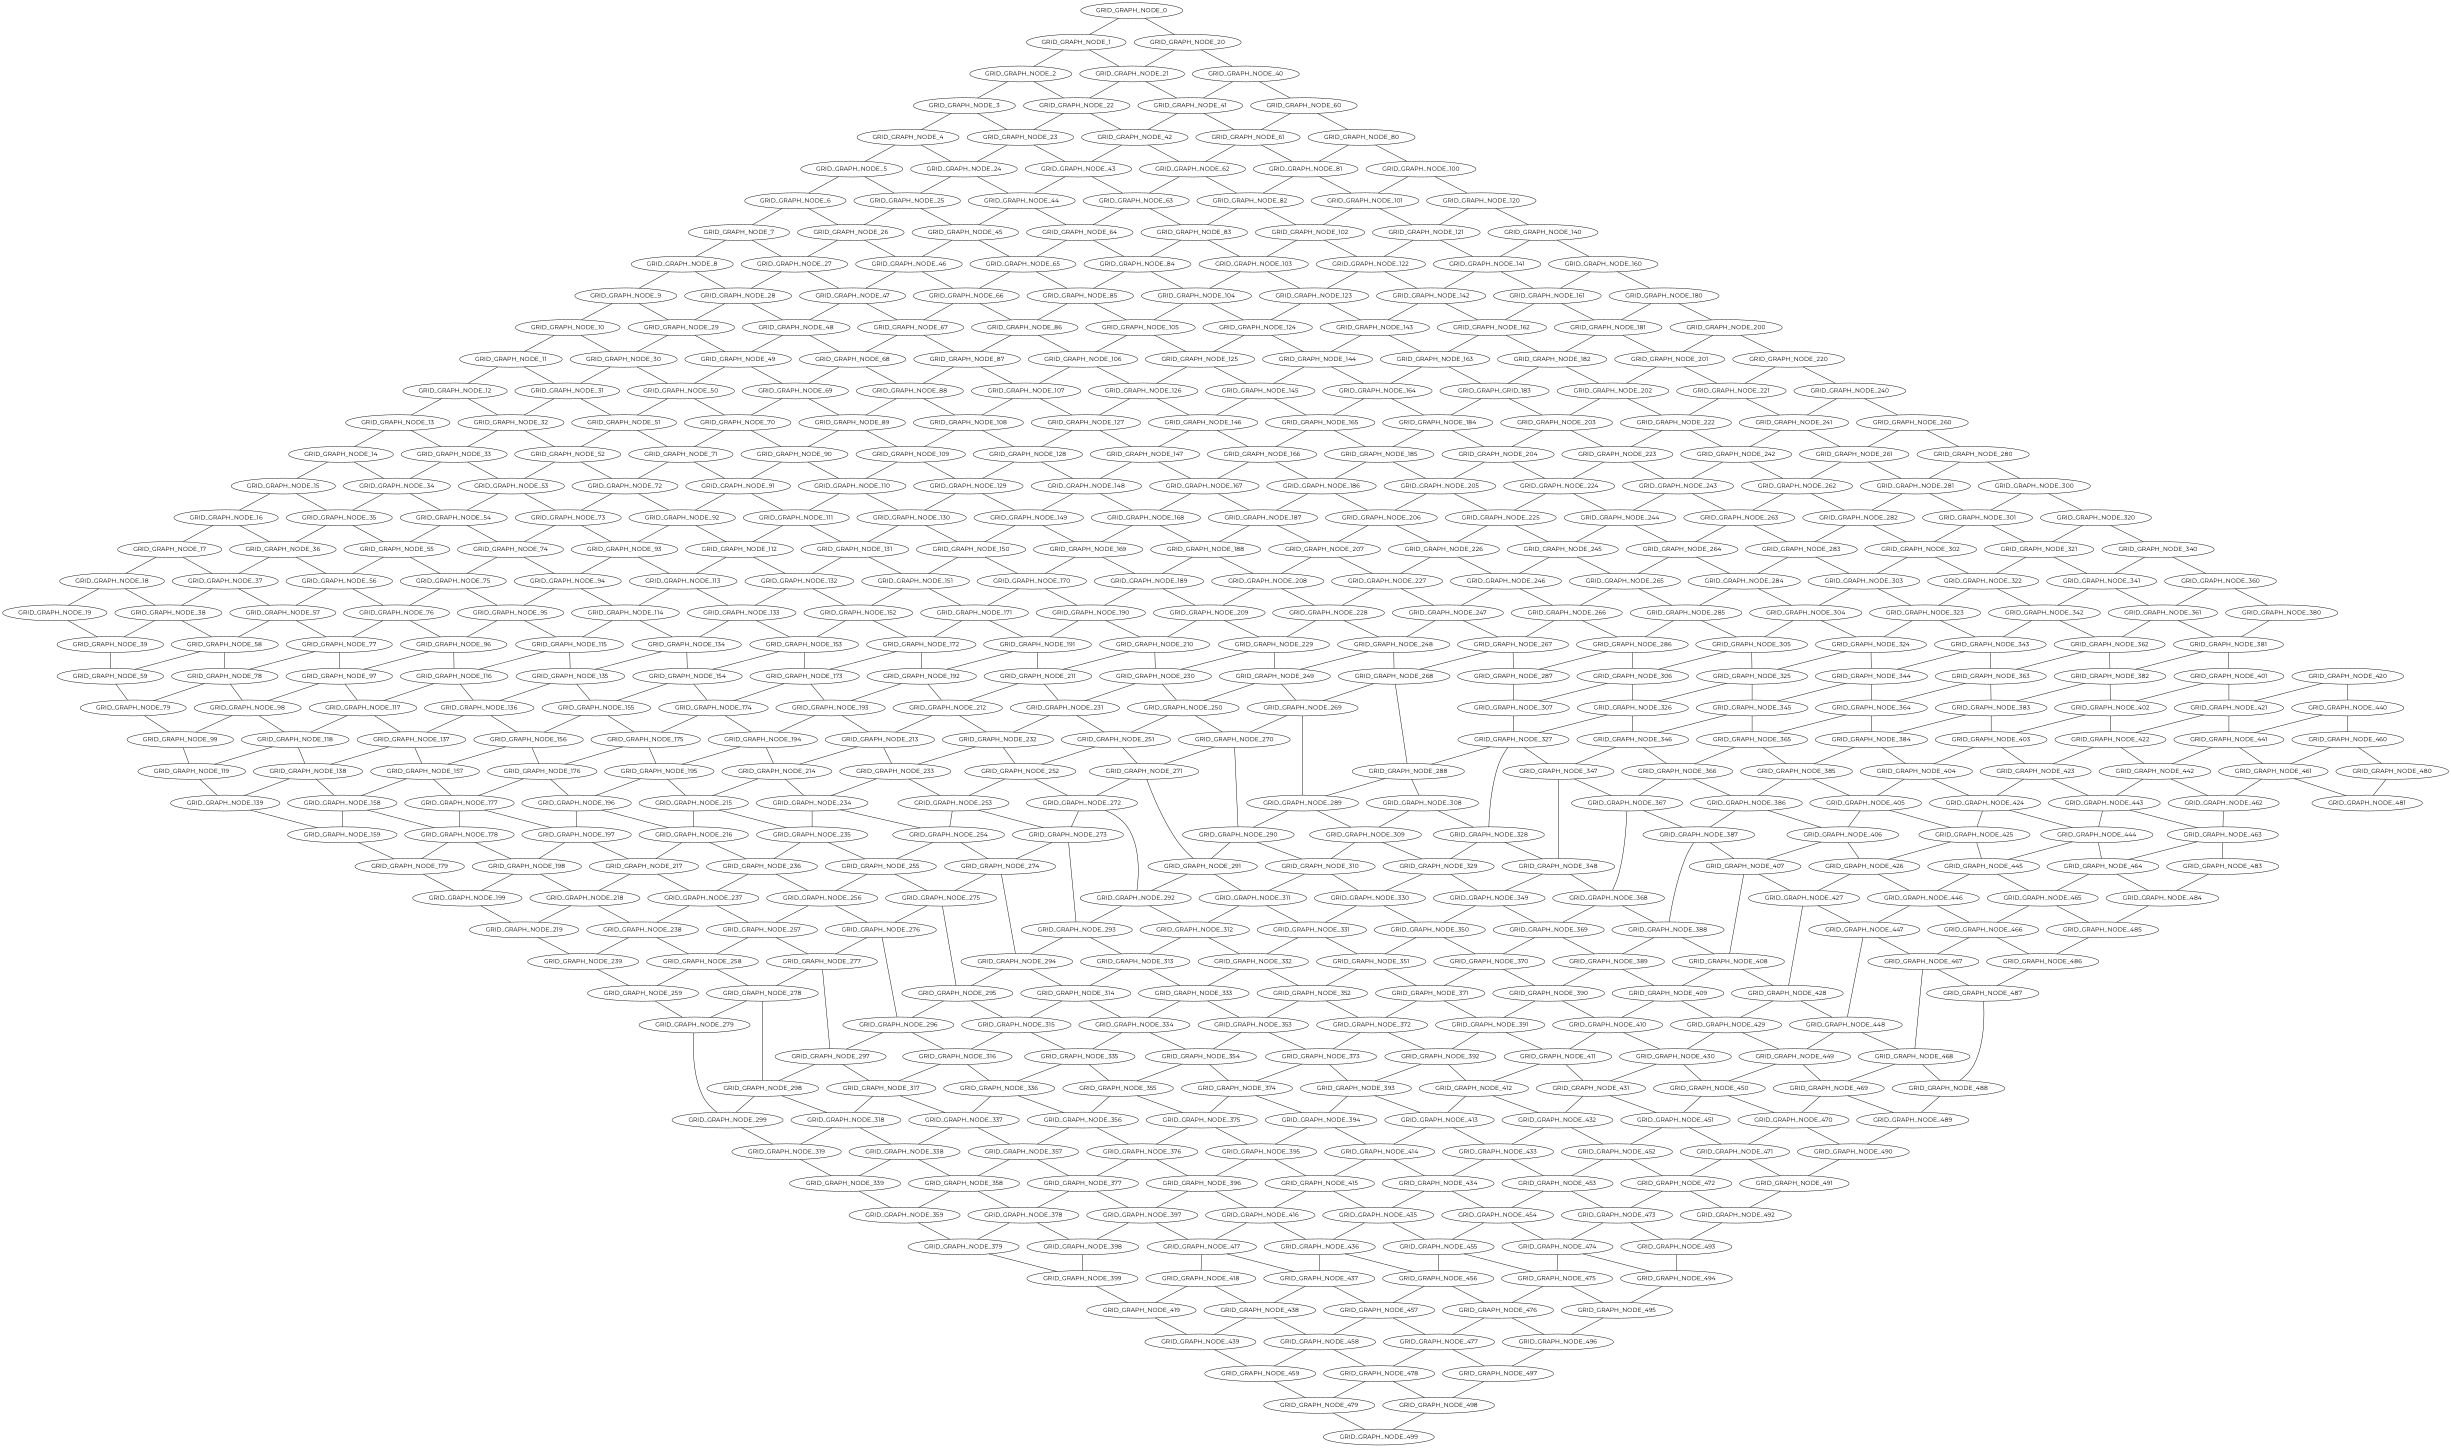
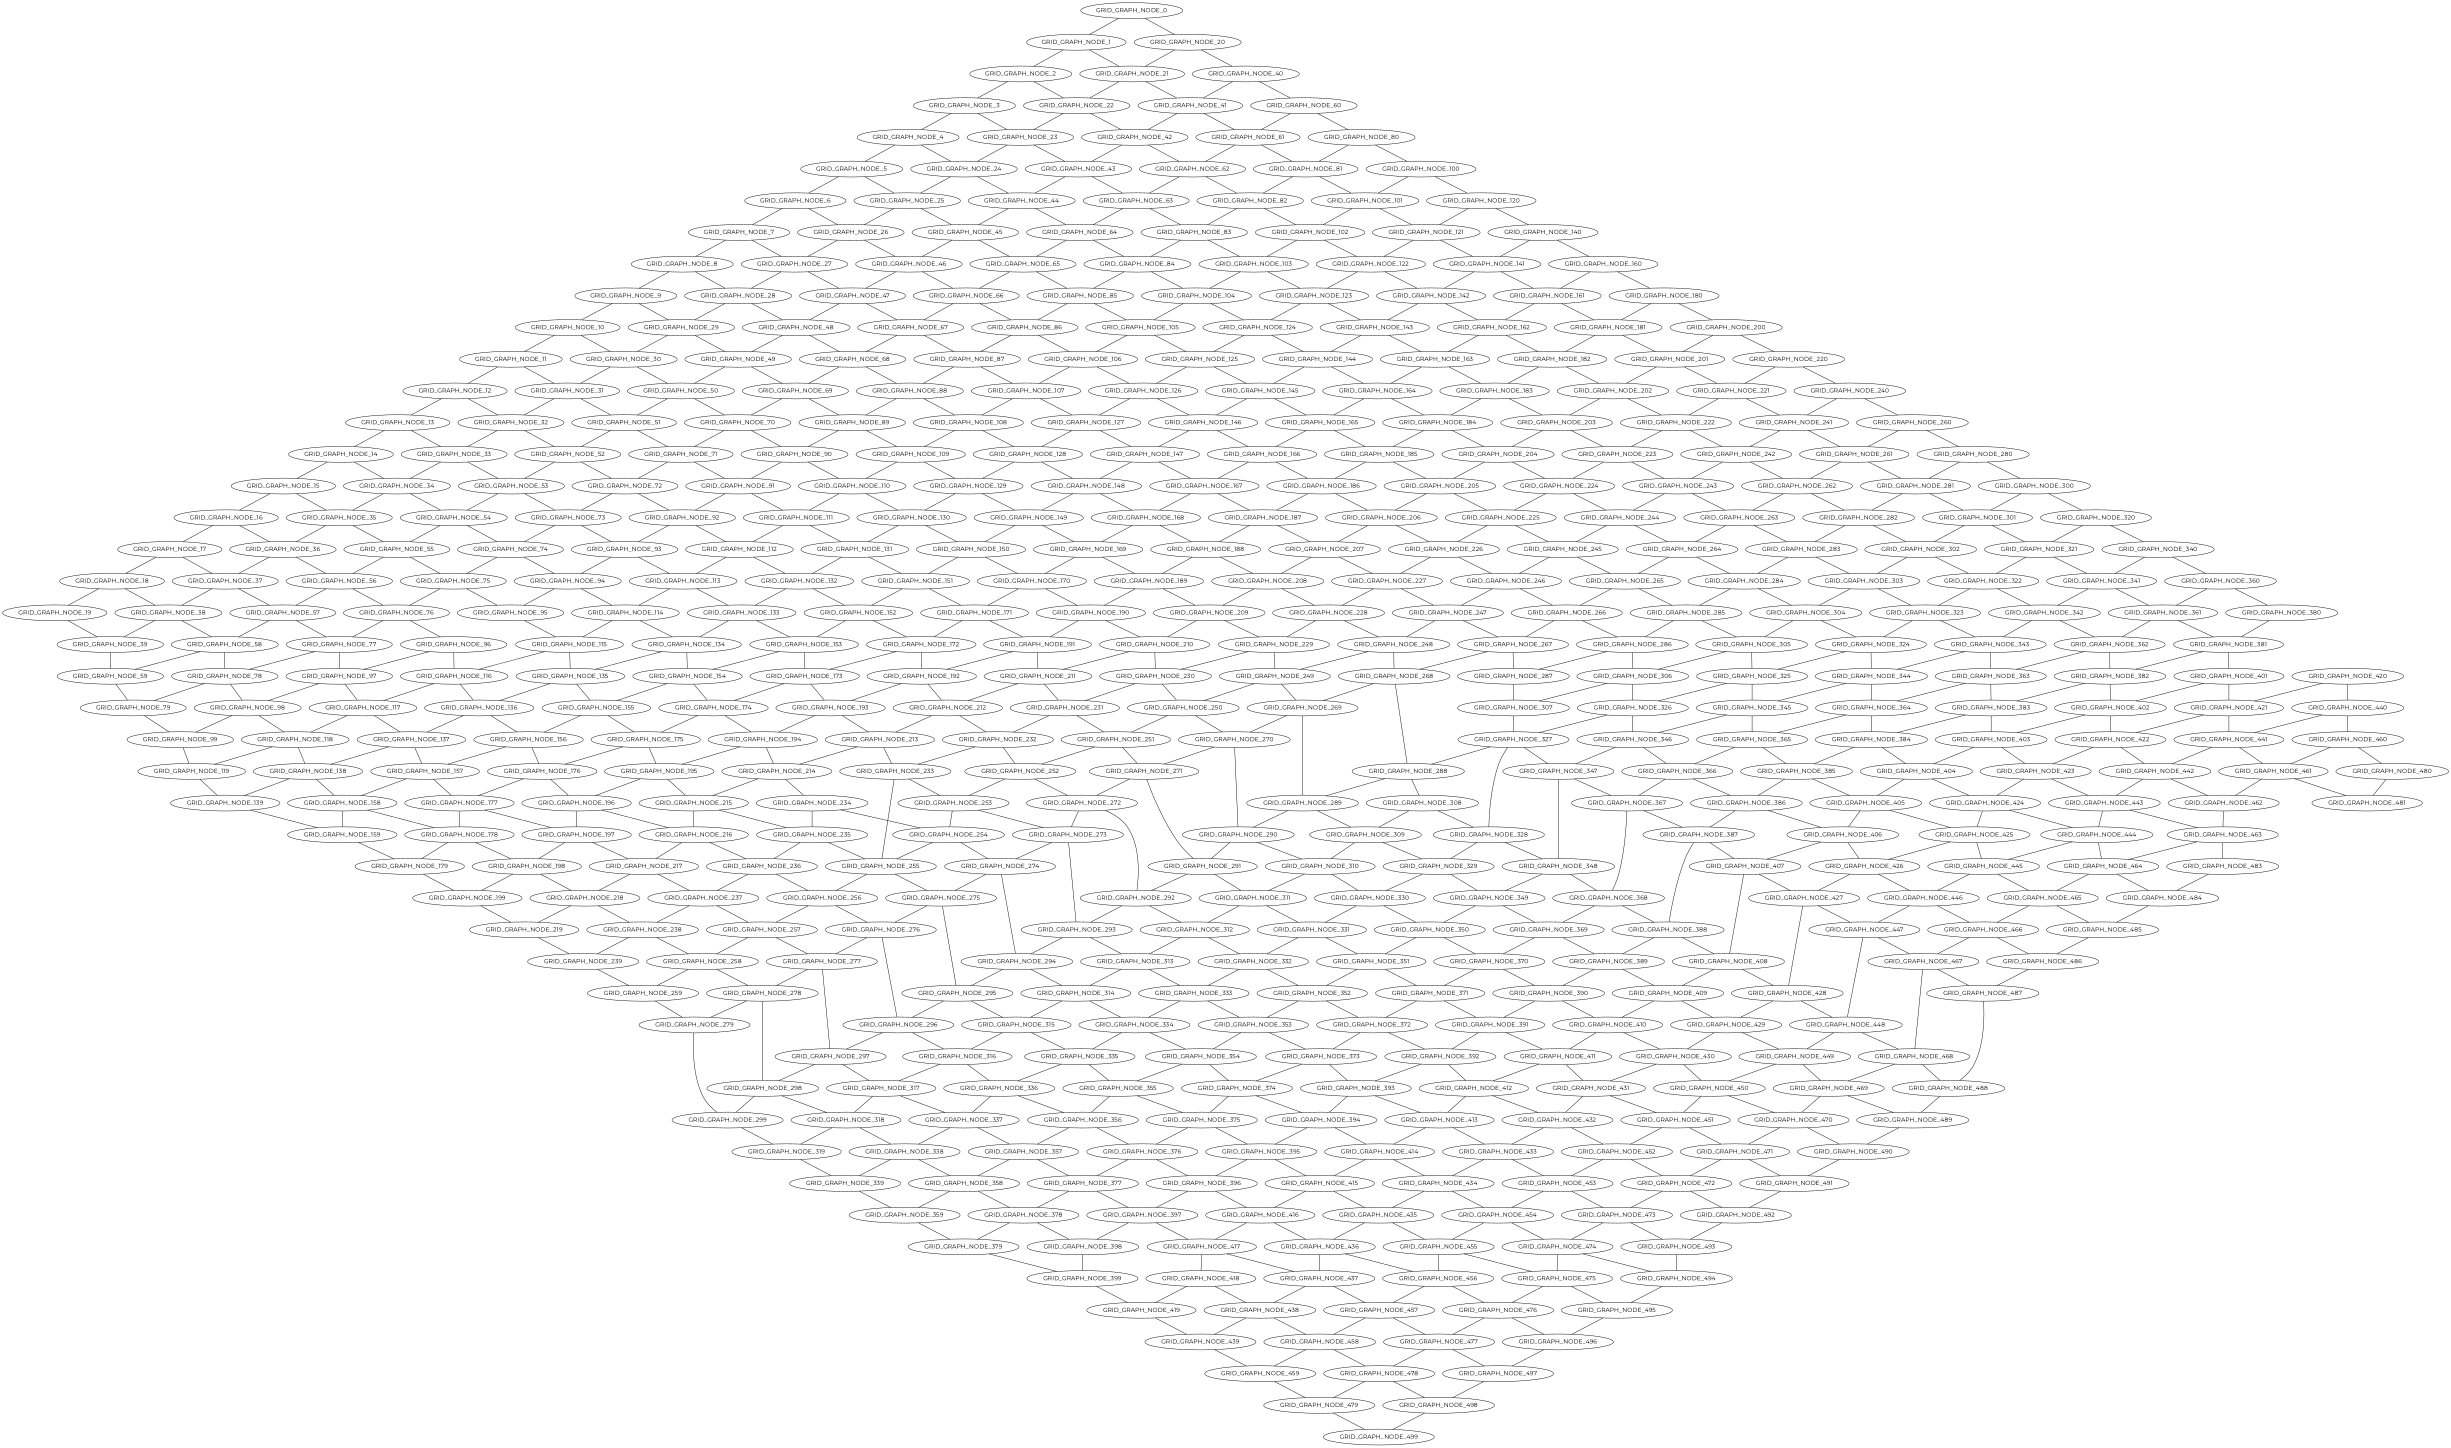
(1495, 391) -> (1495, 391)
(482, 629) -> none
(854, 787) -> (888, 817)
